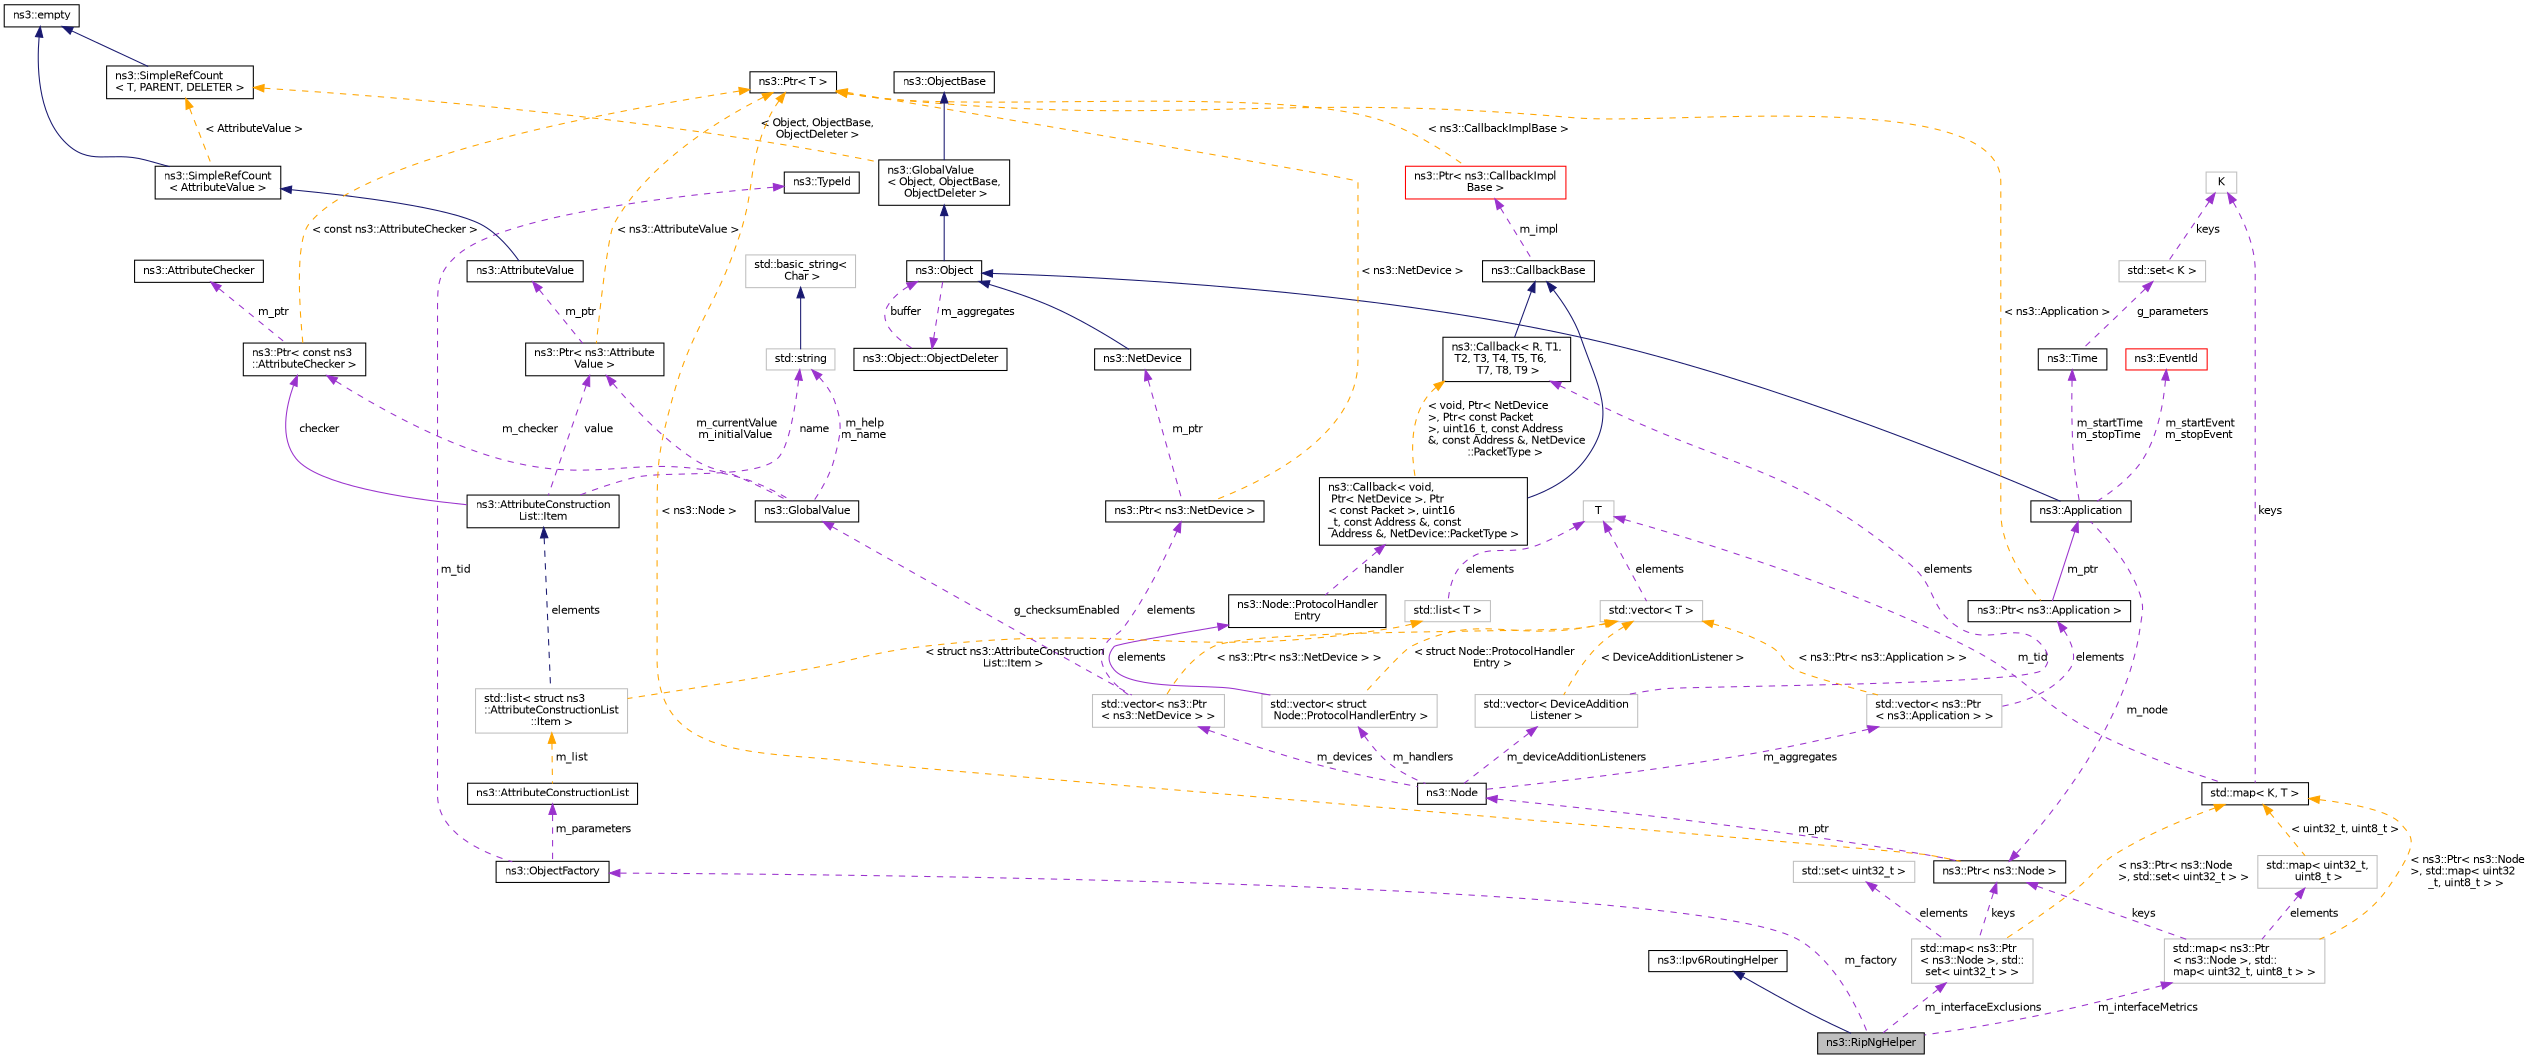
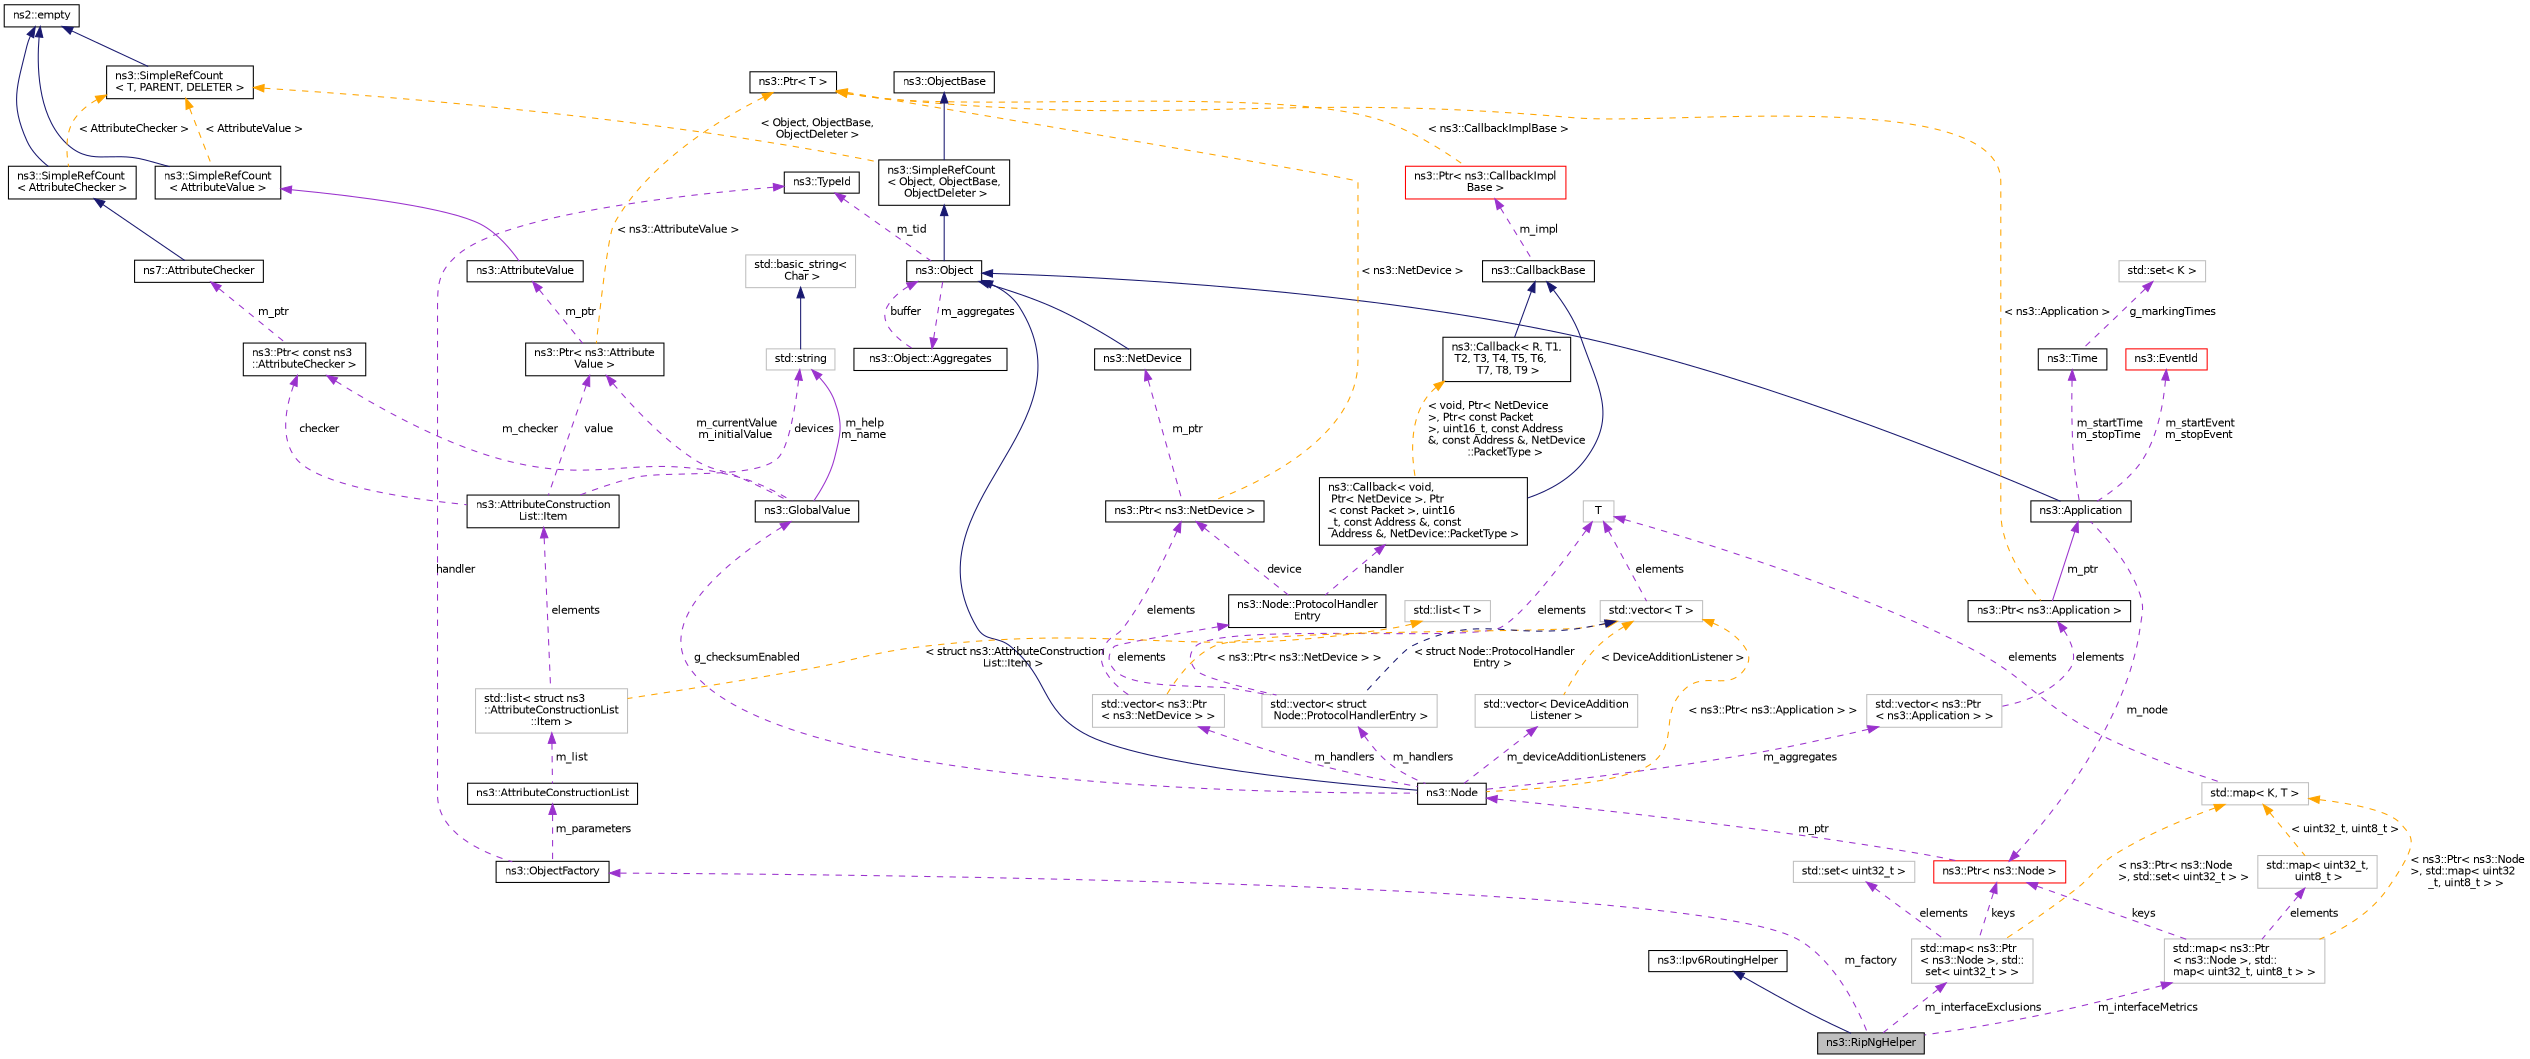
(42, 16) -> (42, 16)
(458, 151) -> none
none -> (72, 183)
(944, 183) -> (944, 183)
(2221, 183) -> none
(414, 206) -> (414, 206)
none -> (887, 230)
(199, 271) -> (199, 271)
(2171, 312) -> (2171, 312)
(930, 359) -> (930, 359)
(813, 430) -> (813, 430)
(839, 439) -> (839, 439)
(341, 483) -> (341, 483)
(1499, 551) -> (1357, 633)
none -> (1246, 562)
(454, 570) -> (454, 570)
(982, 611) -> (950, 764)
(547, 613) -> (547, 613)
(1988, 635) -> none
(1428, 639) -> (1422, 642)
(2031, 658) -> (2031, 658)
none -> (1024, 659)
(1791, 667) -> (1665, 746)
(1126, 677) -> (1126, 677)
(1343, 758) -> (1343, 758)
(552, 763) -> (552, 763)
(994, 774) -> none
(2255, 794) -> (2255, 794)
(2000, 872) -> (2000, 872)
